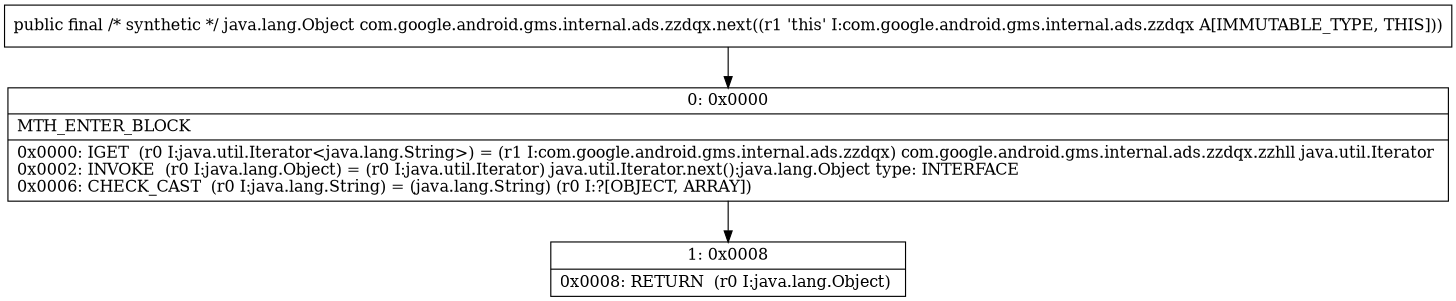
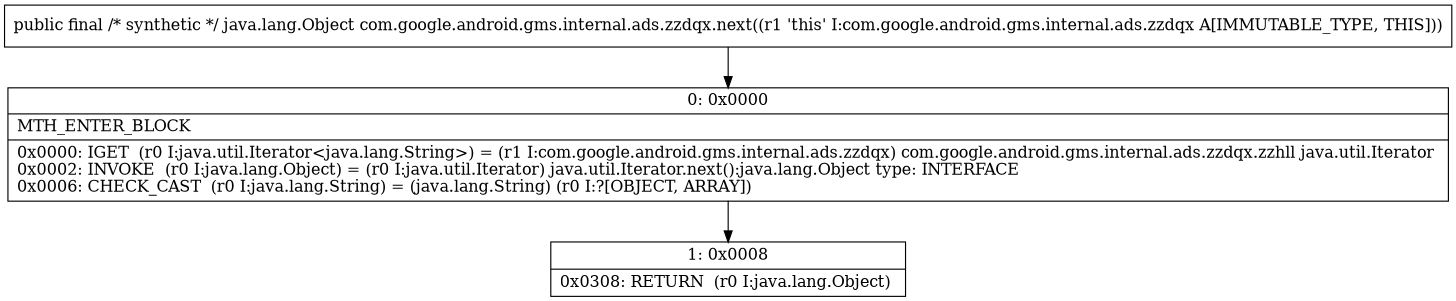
(728, 282) -> (728, 282)
